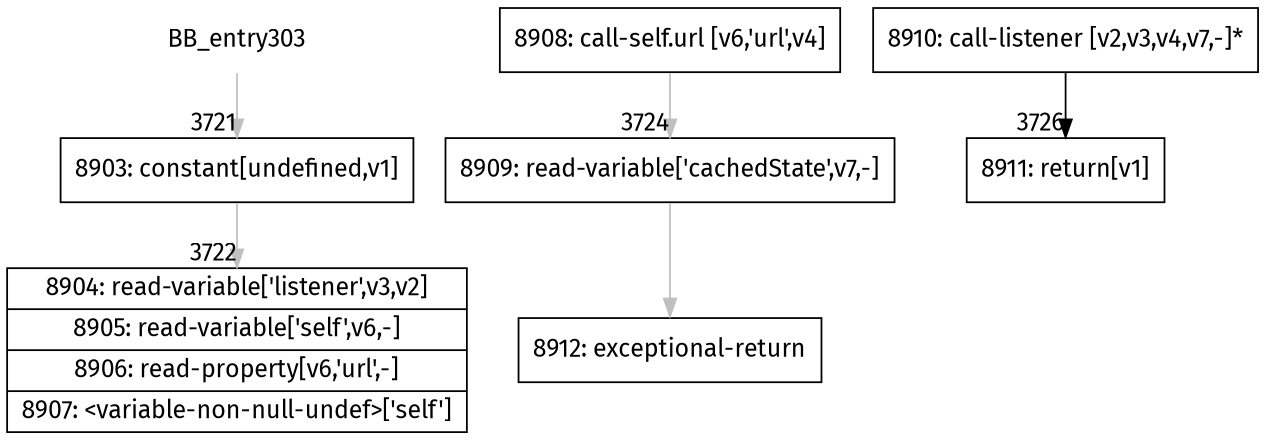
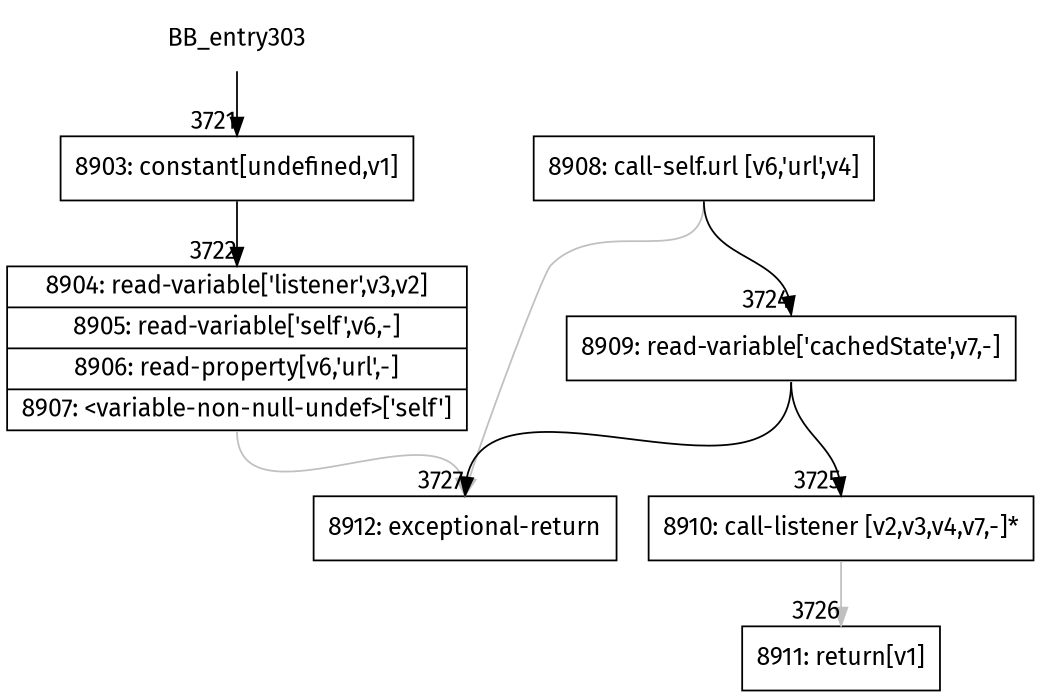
(237, 96) -> (237, 94)
(670, 96) -> (740, 253)
(1066, 96) -> (841, 584)
(237, 226) -> (237, 224)
(670, 251) -> (637, 440)
none -> (541, 286)
none -> (810, 432)
none -> (342, 465)
